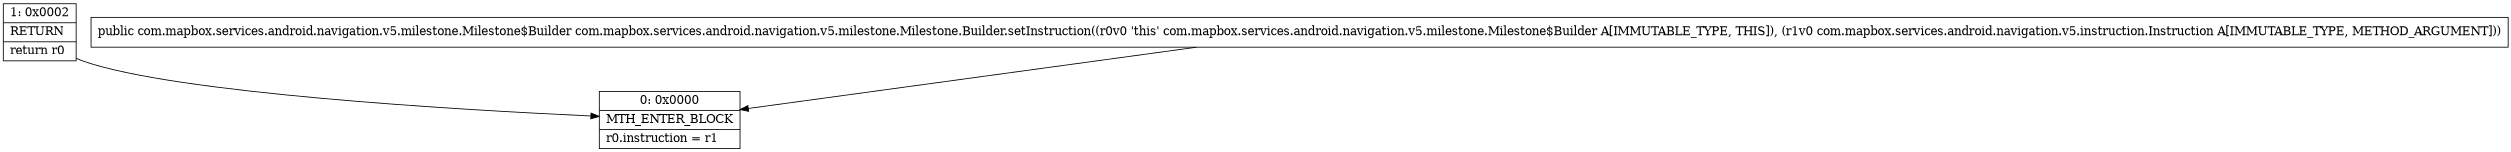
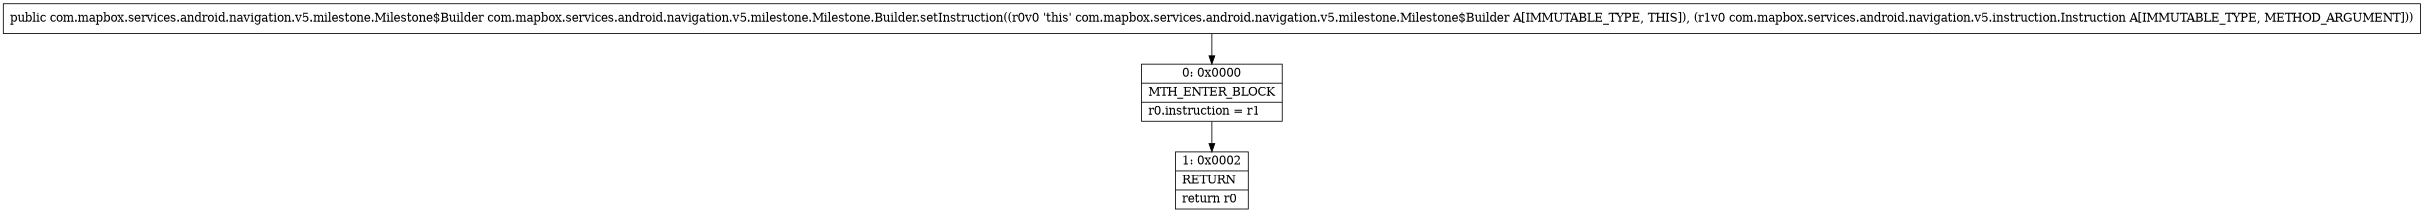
(332, 99) -> (1212, 132)
